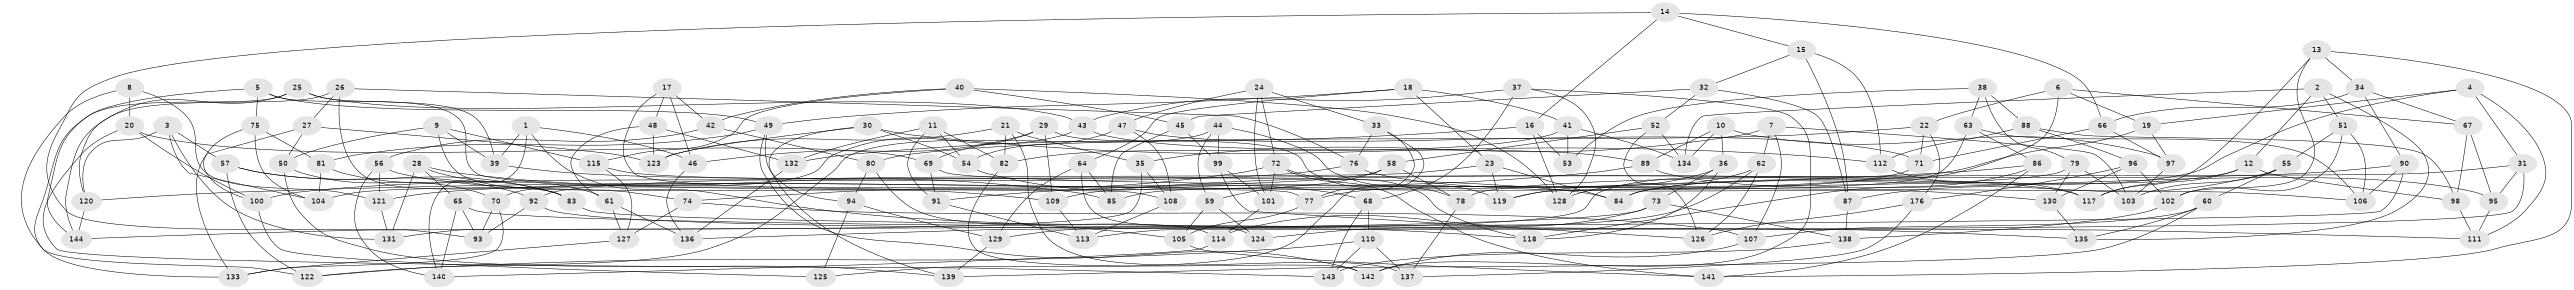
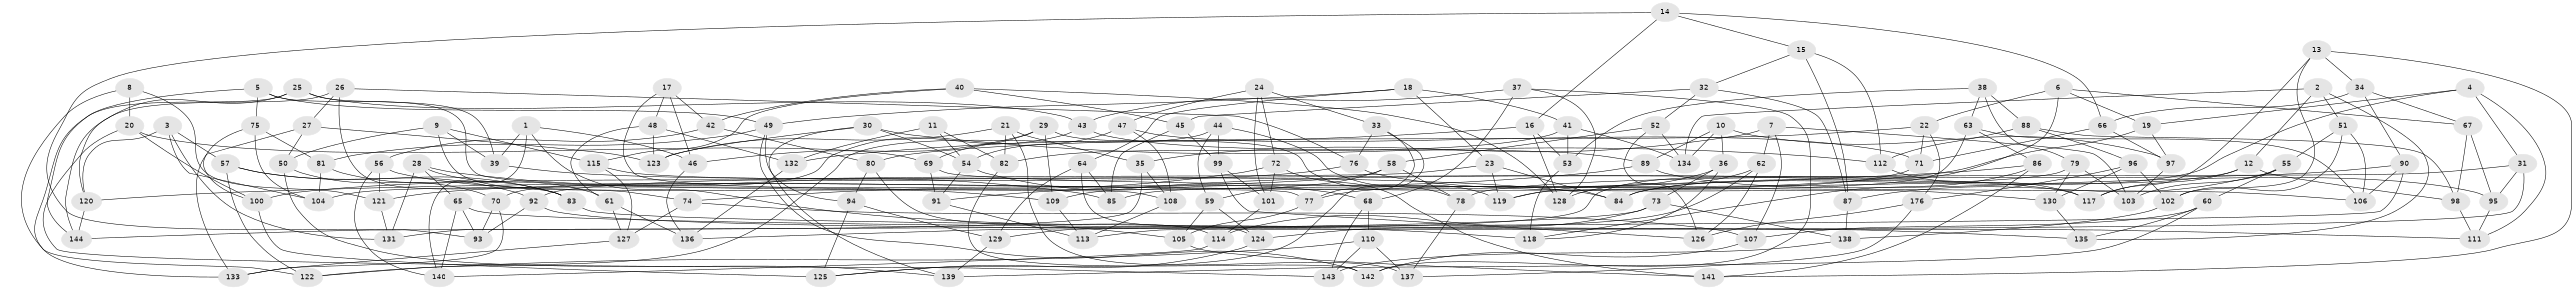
(908, 165) -> (952, 183)
(1424, 194) -> (1538, 197)
none -> (1042, 266)
